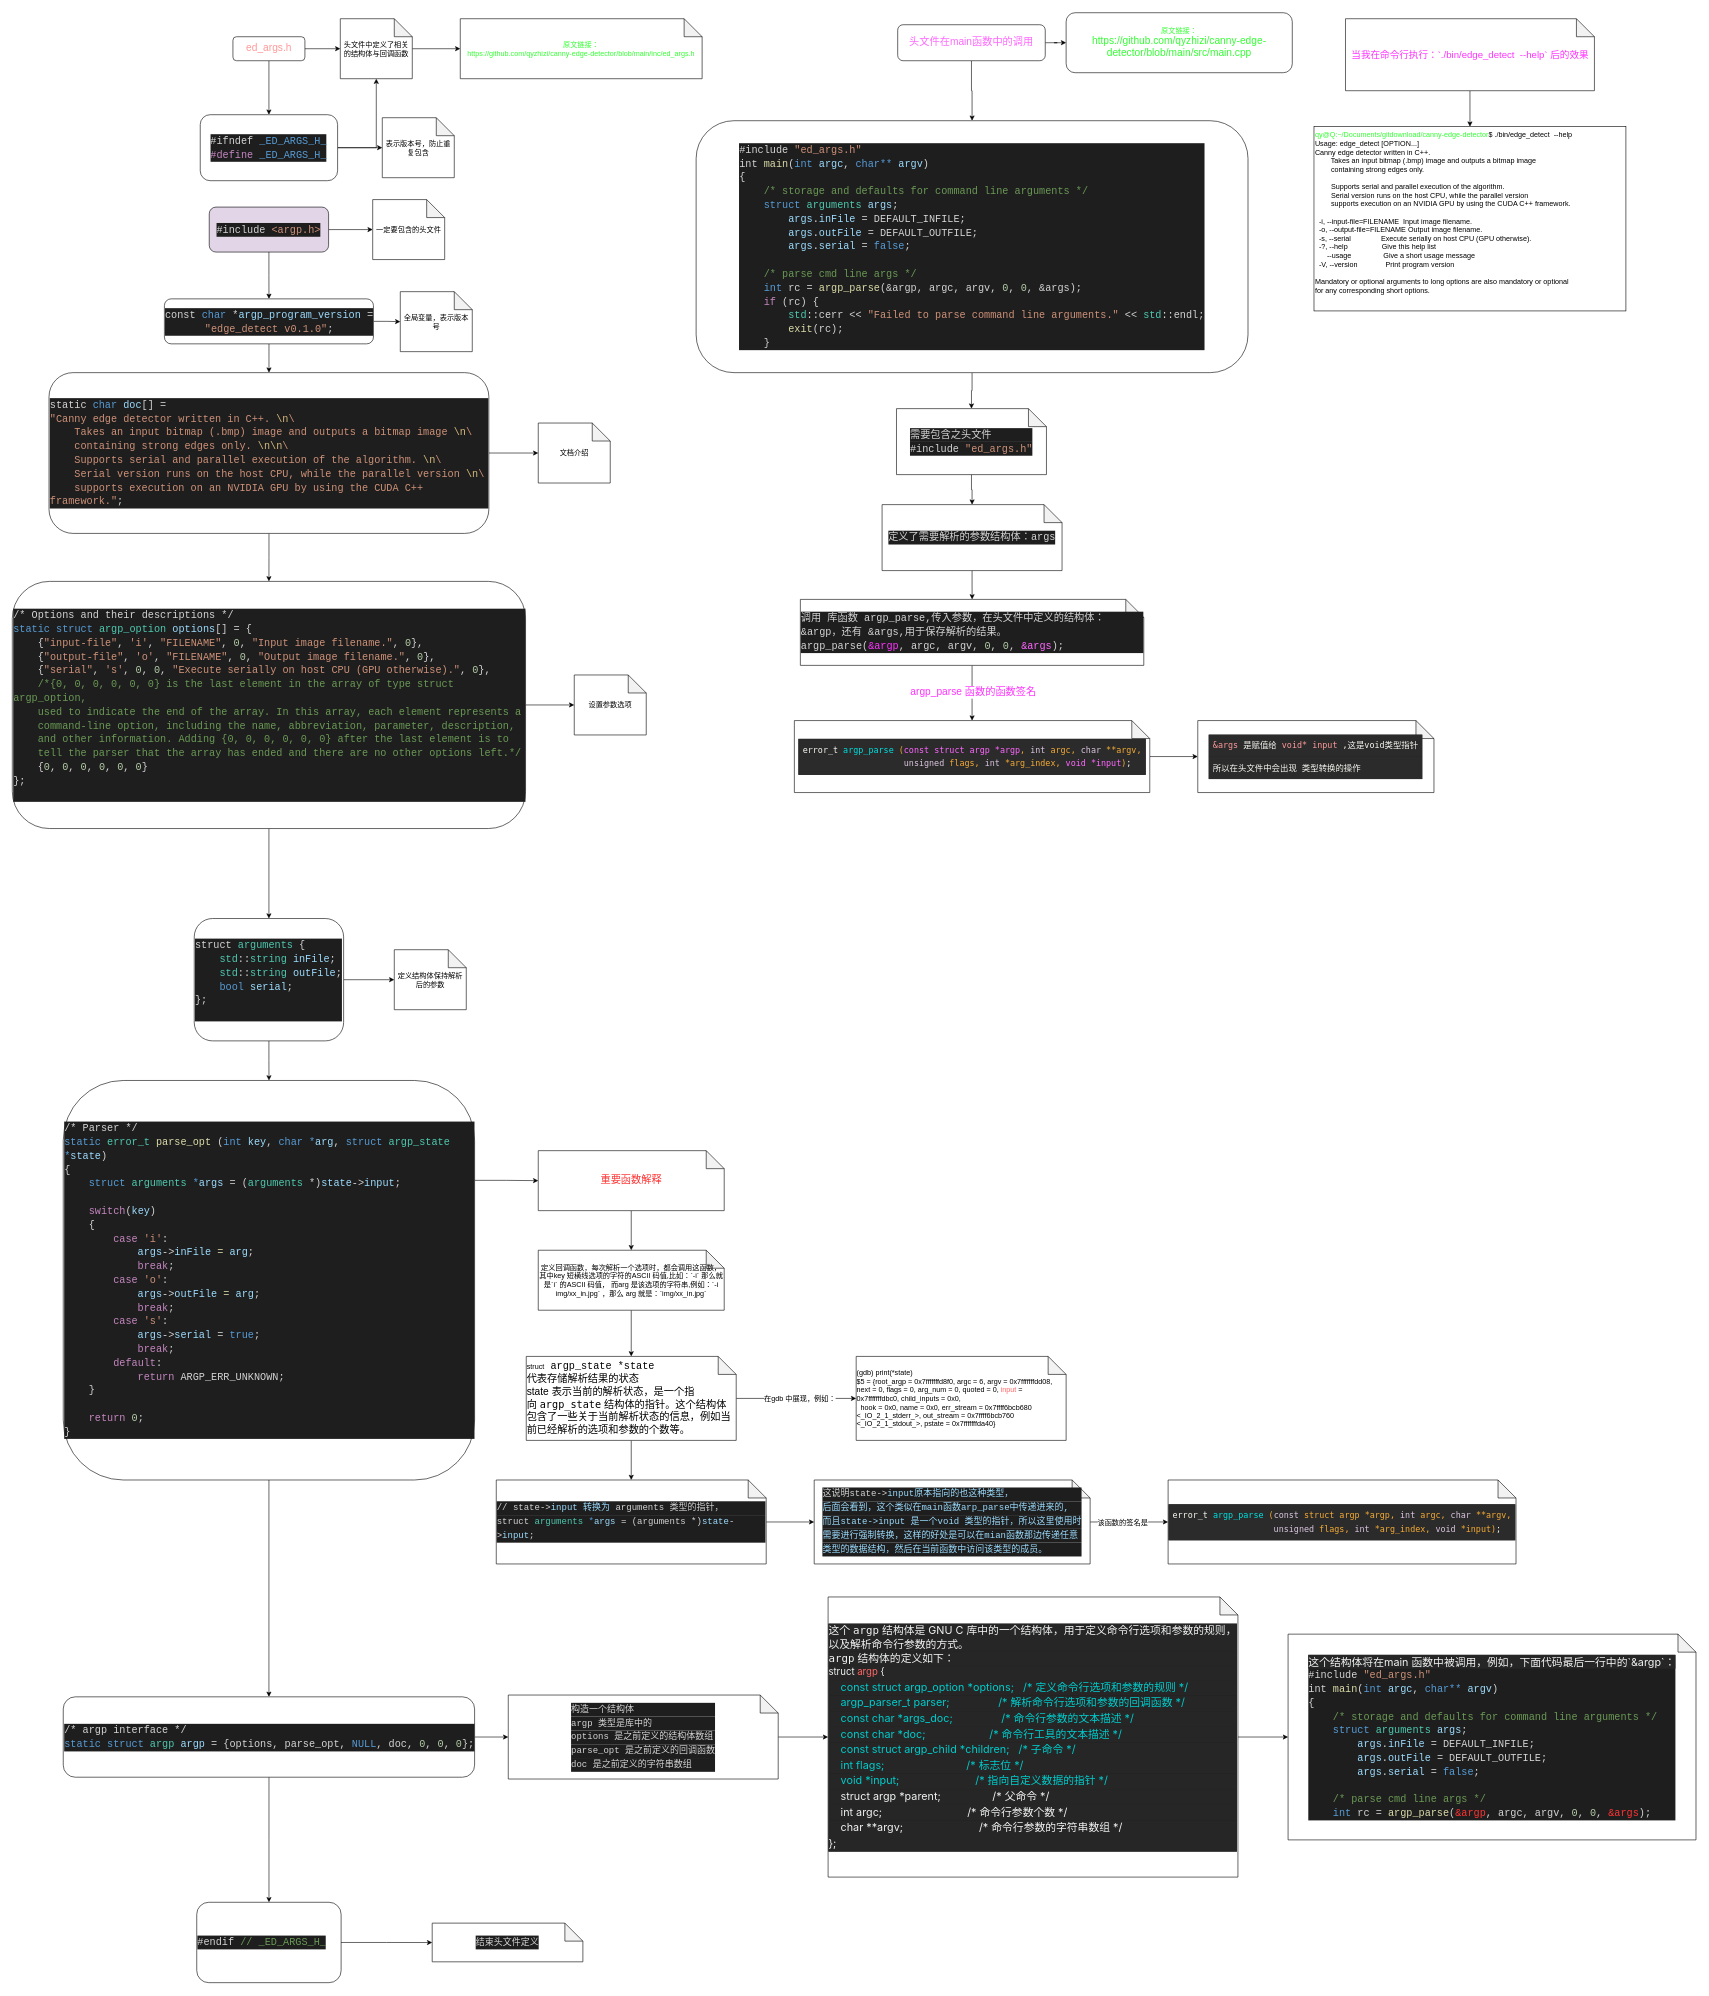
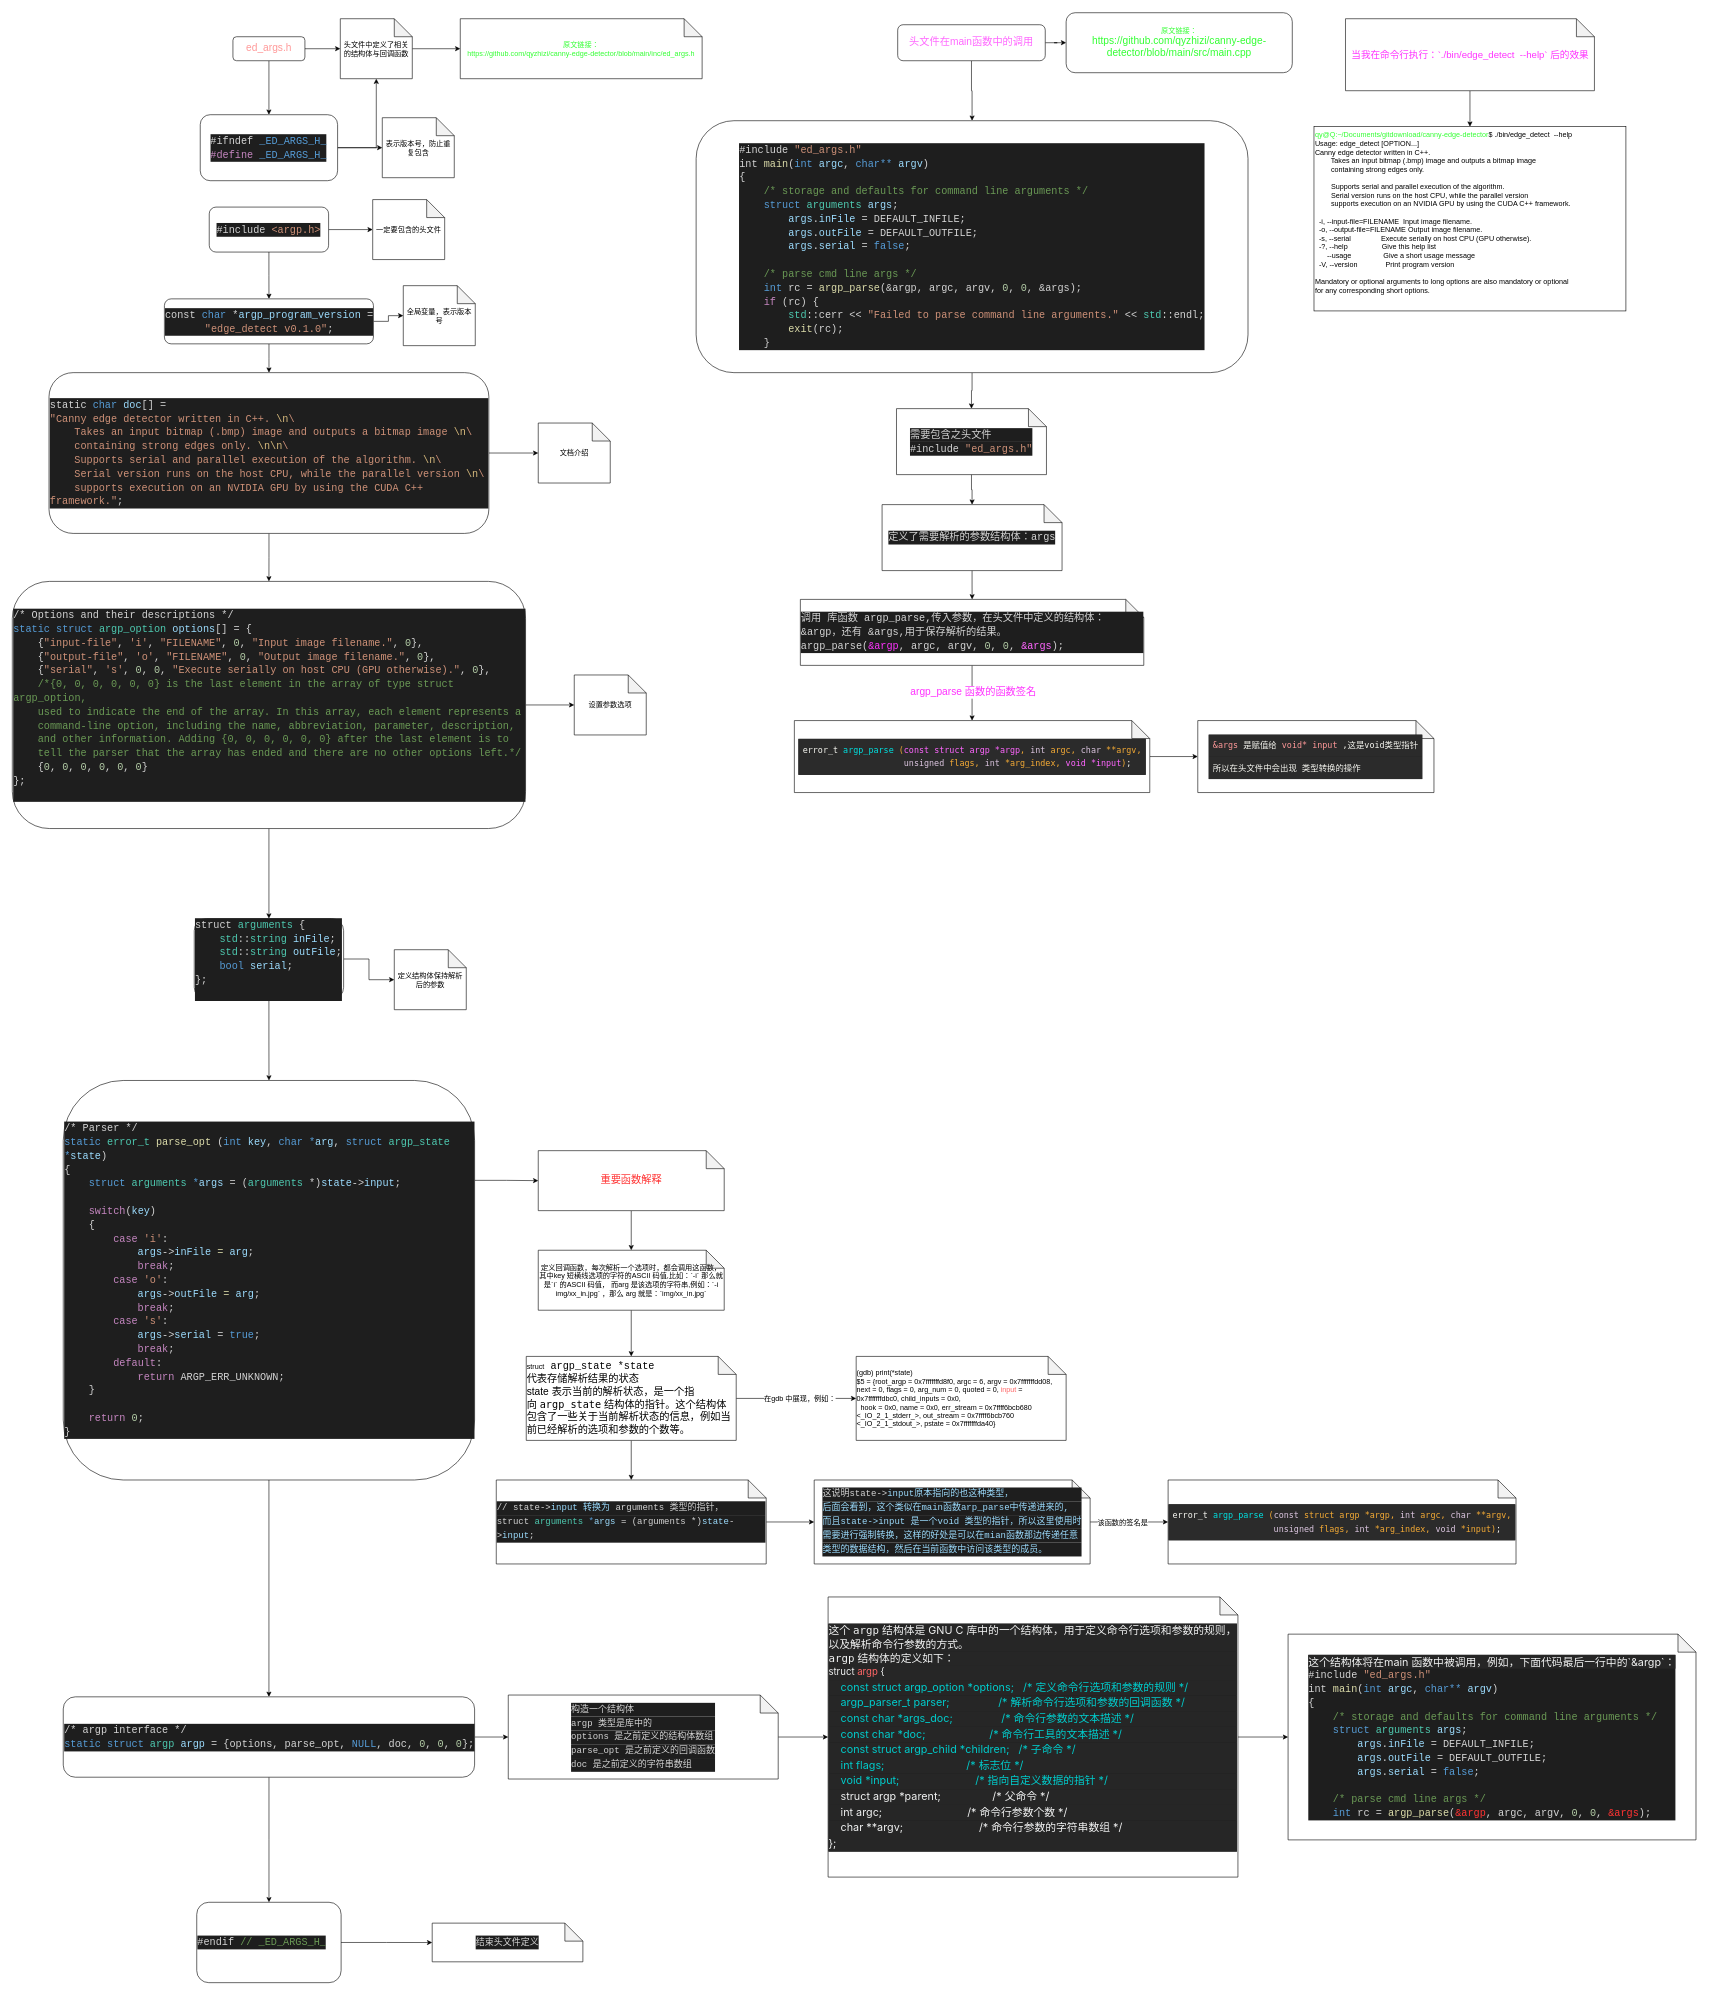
(269, 229) -> (269, 229)
(436, 321) -> (439, 315)
(269, 980) -> (269, 959)
